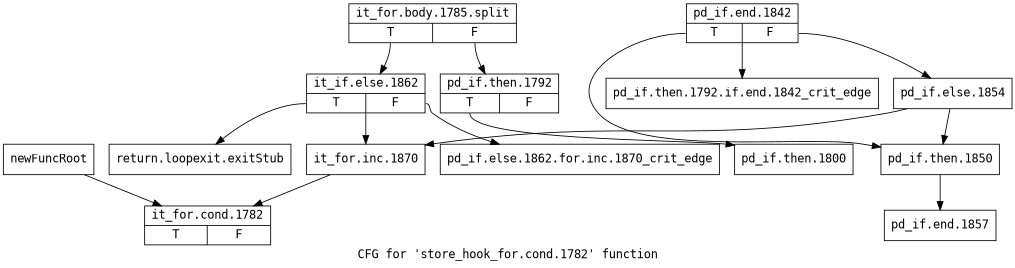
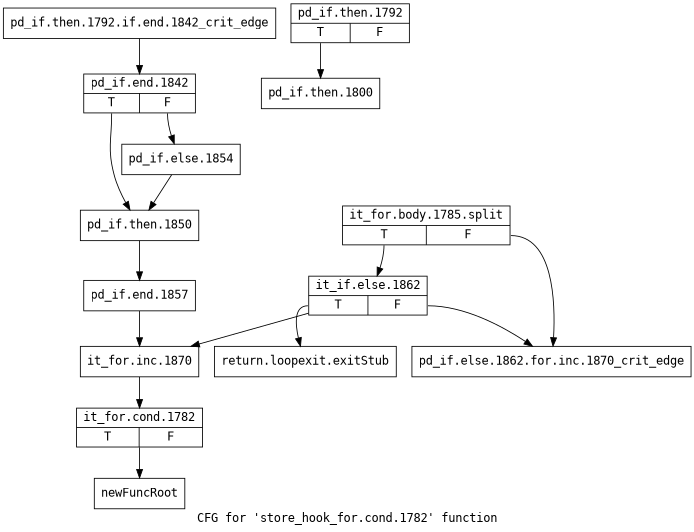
(477, 55) -> (550, 277)
(742, 56) -> (140, 52)
(671, 131) -> (140, 324)
(119, 189) -> (140, 458)
